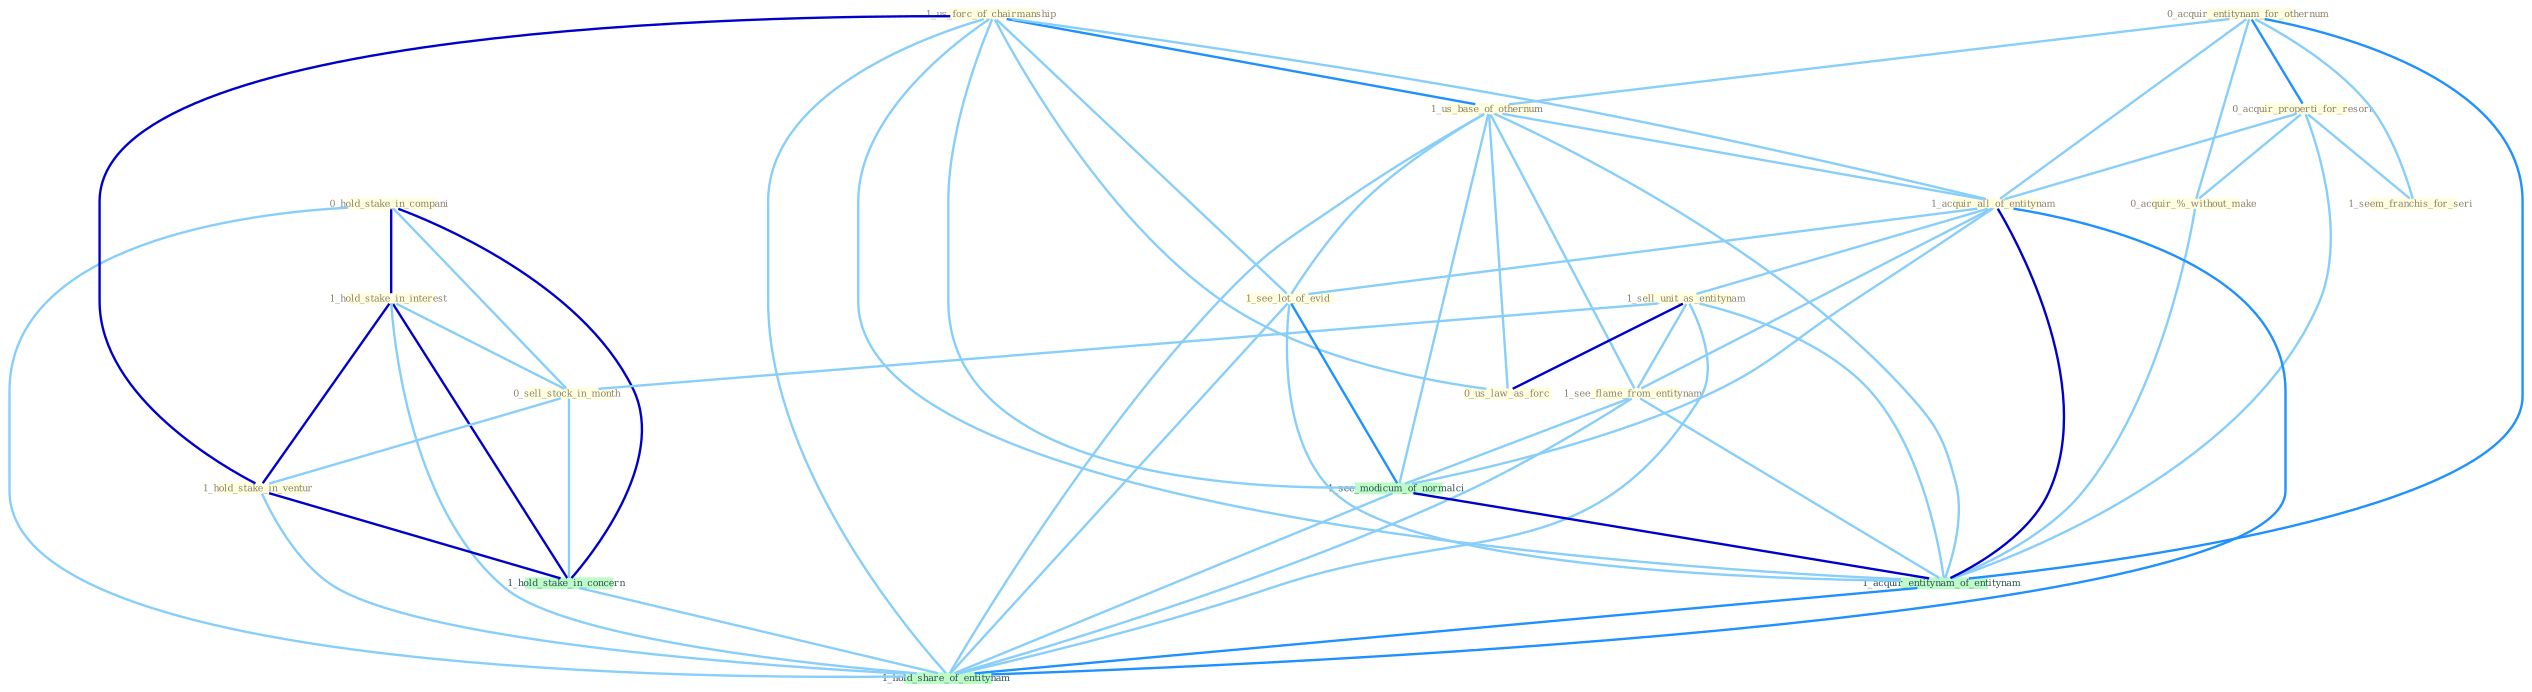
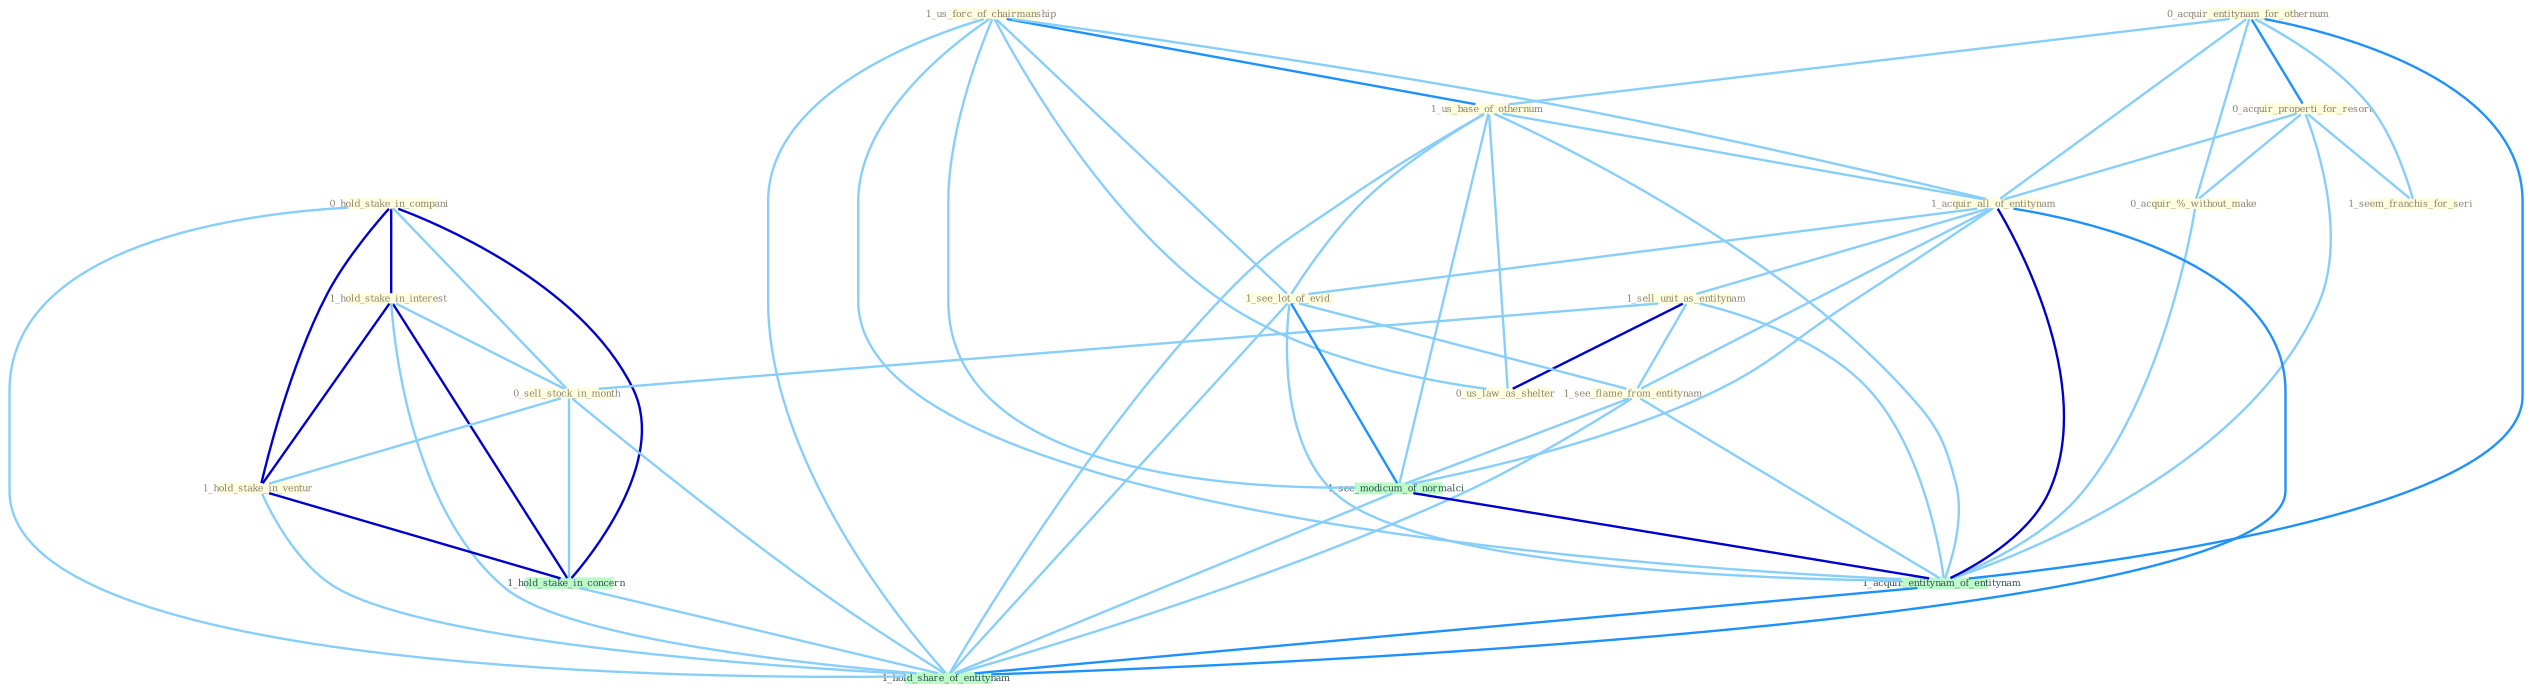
(325, 65) -> (307, 337)
(1559, 245) -> (1463, 346)
(1508, 394) -> (1508, 394)
(1398, 556) -> (754, 542)
